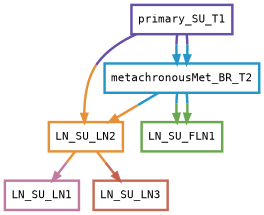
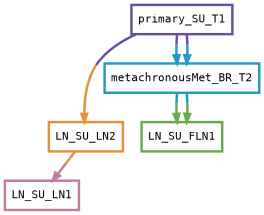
(138, 105) -> none
(131, 195) -> none
